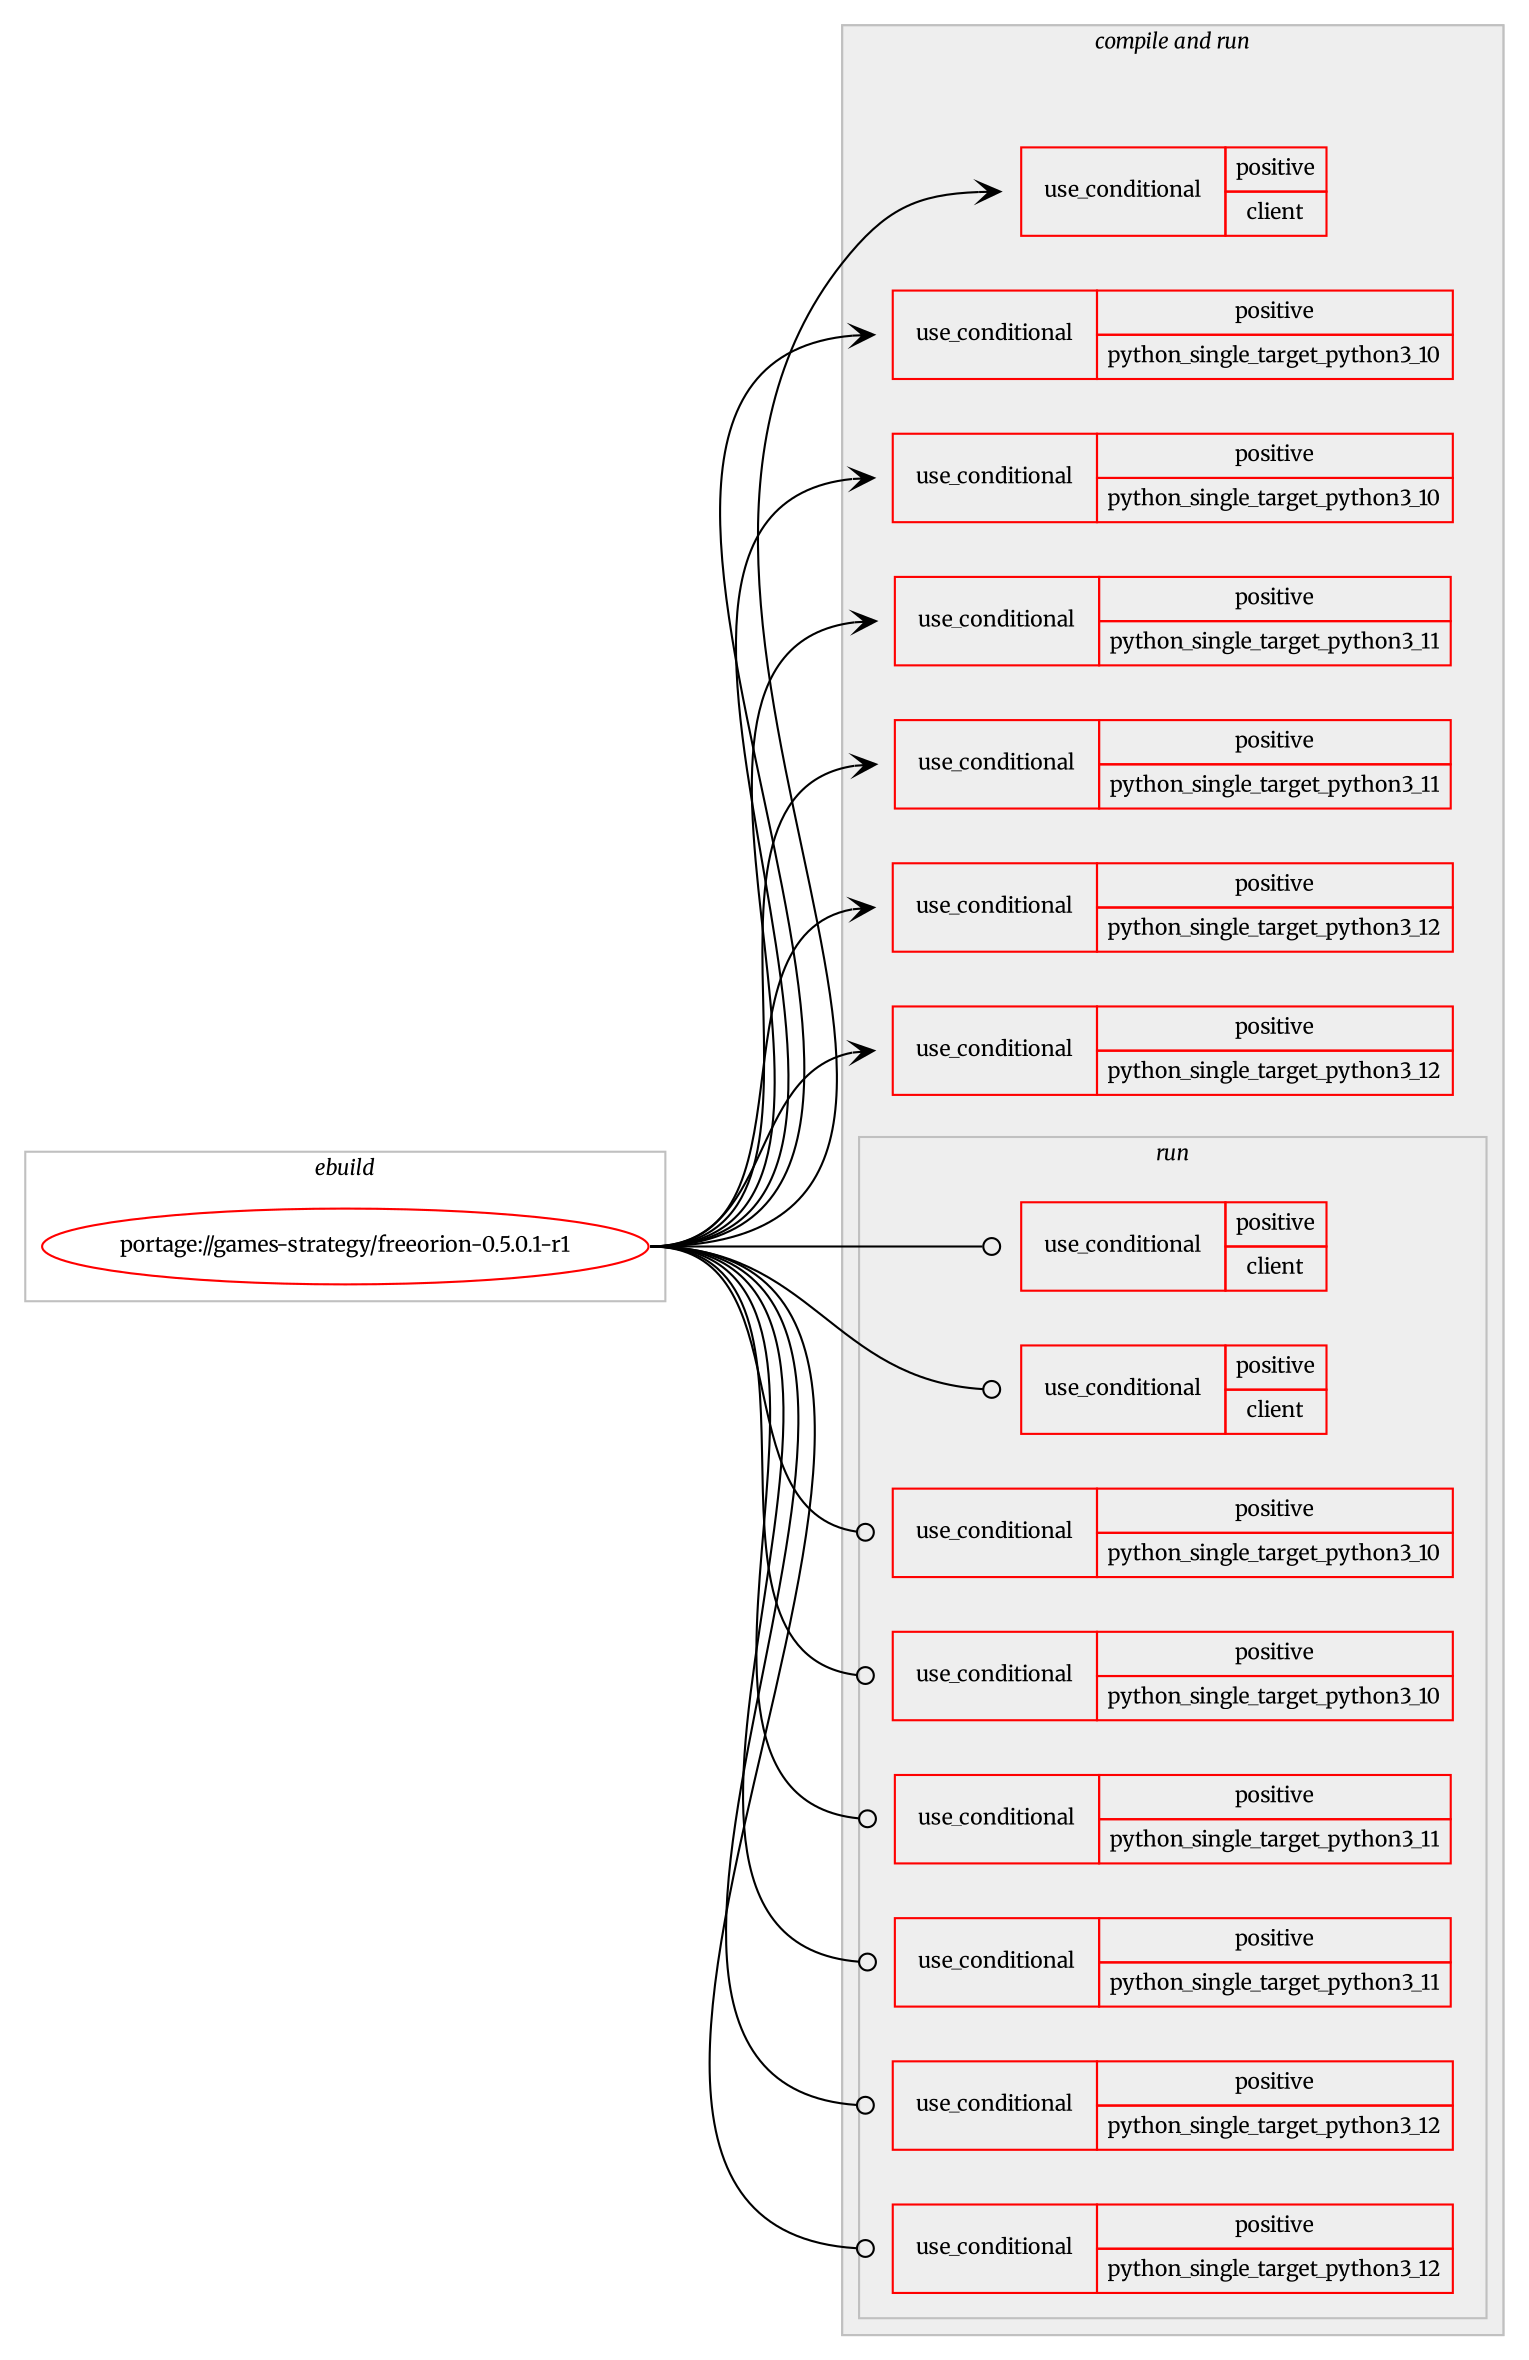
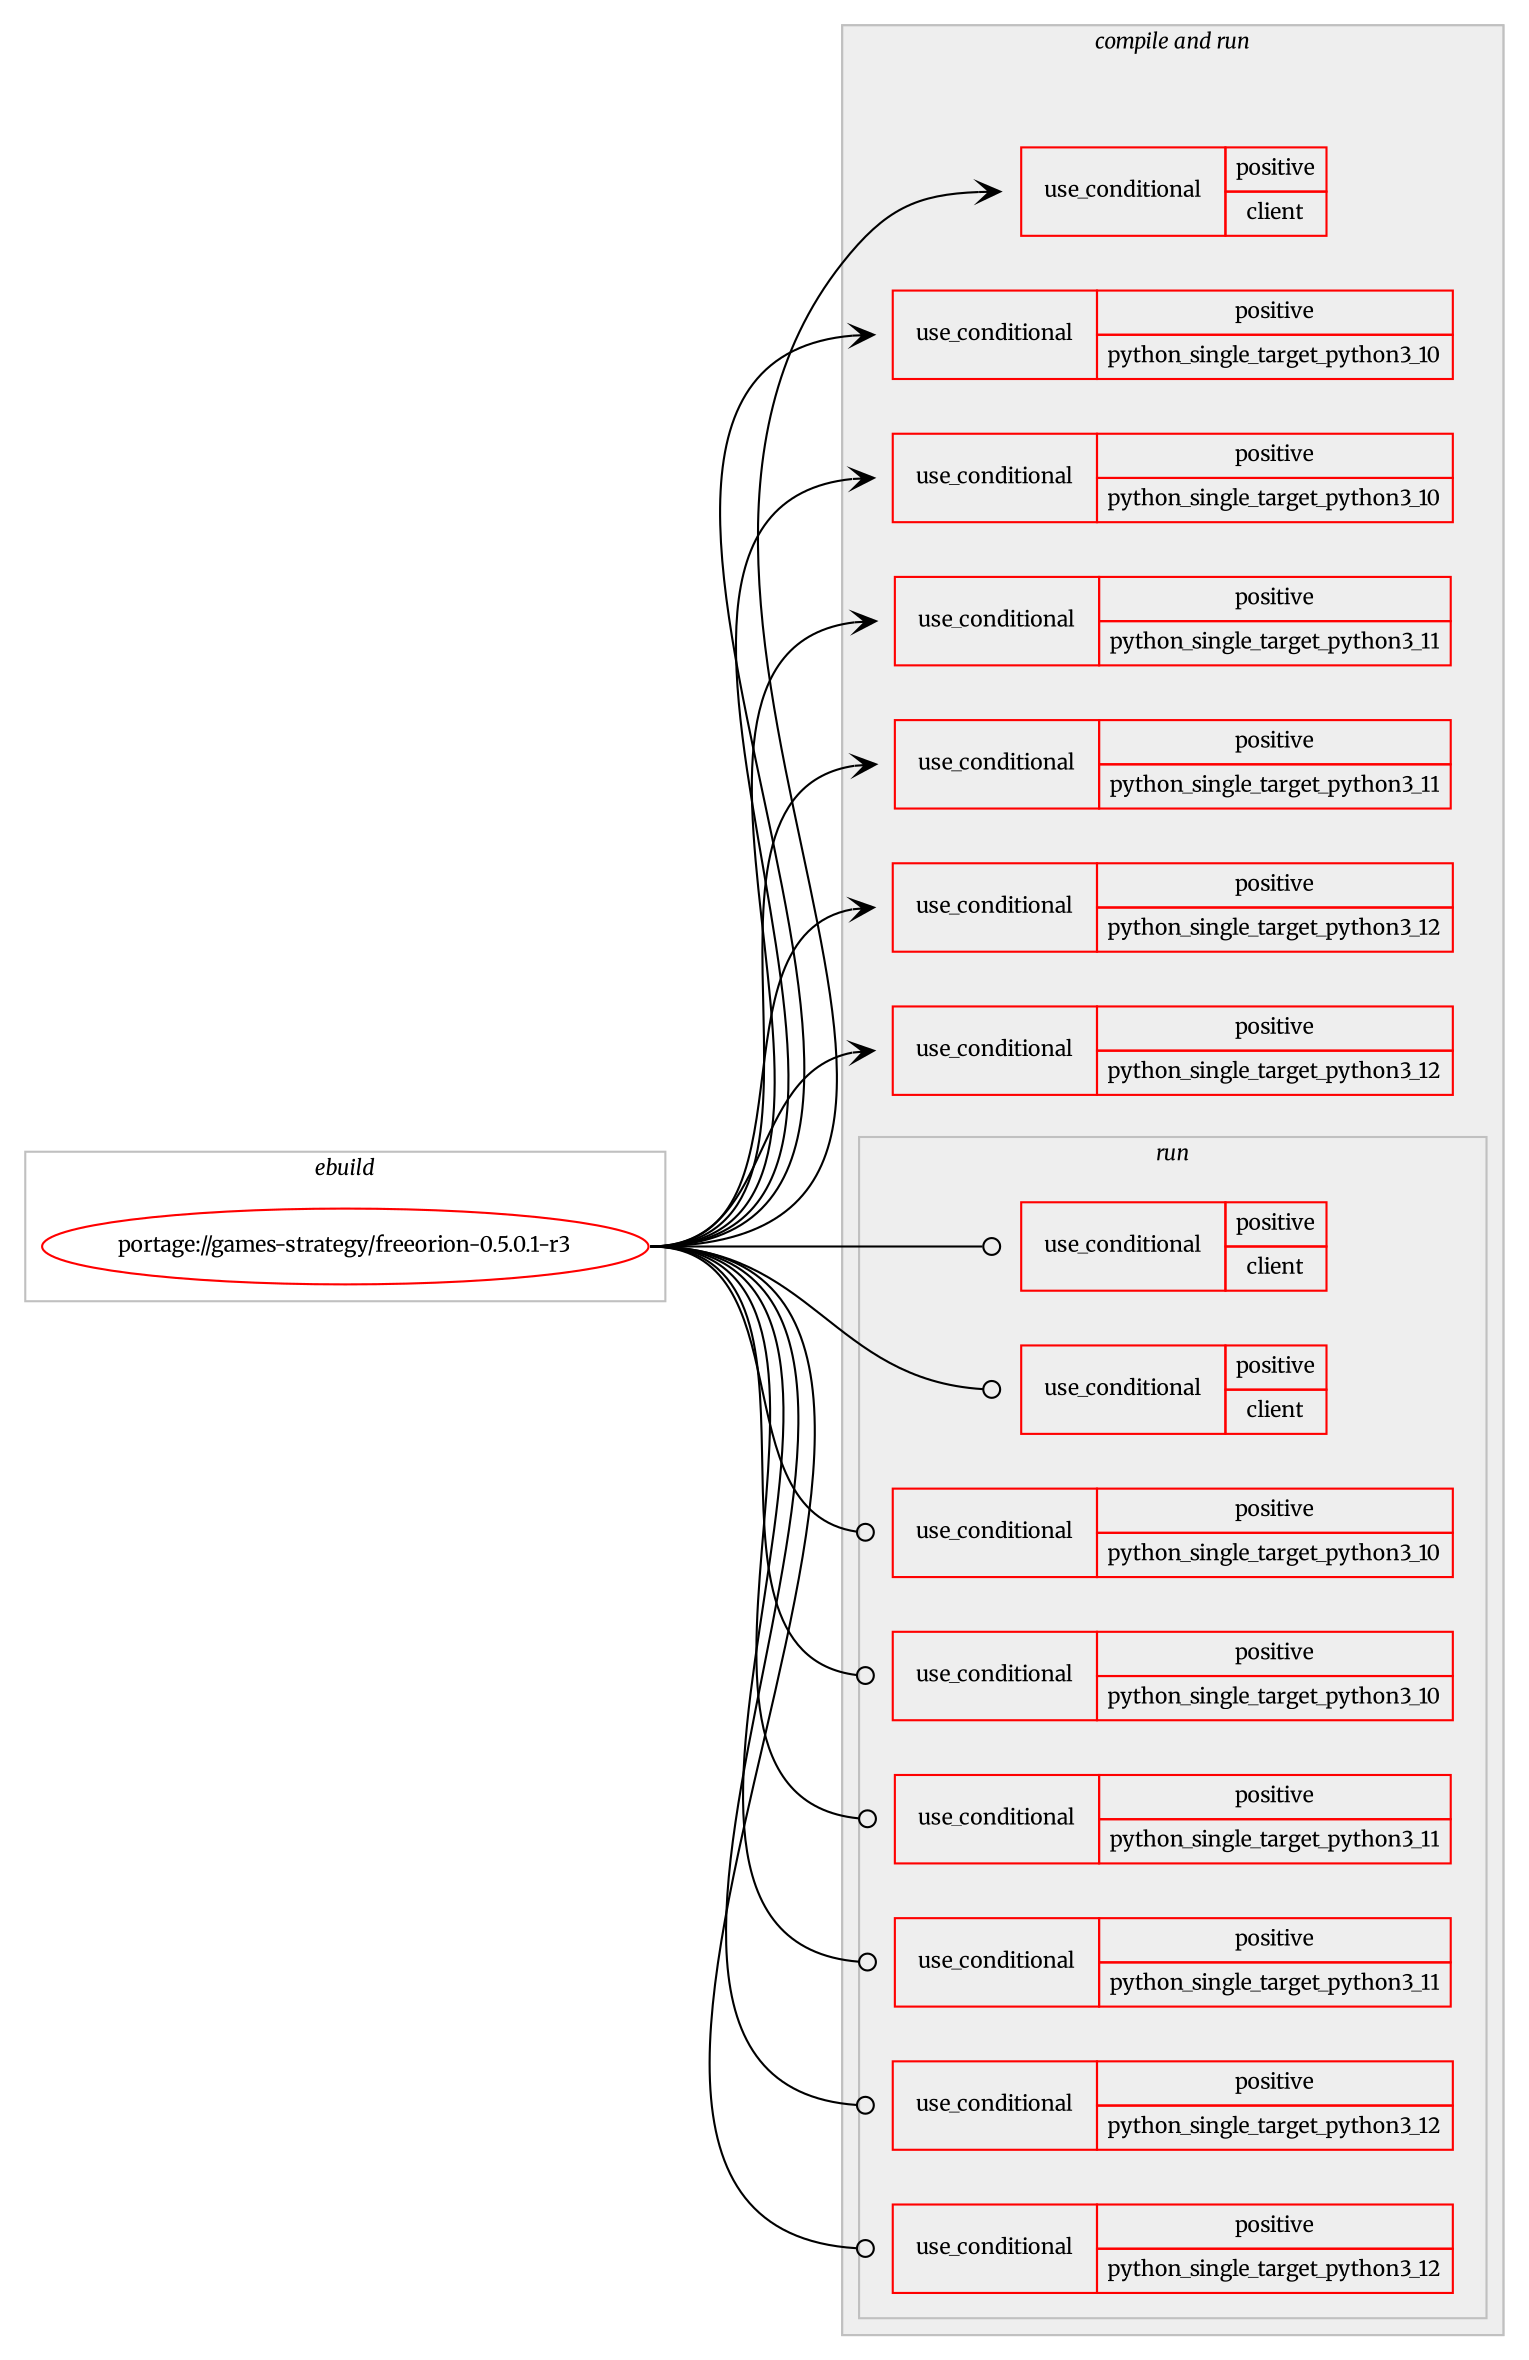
(345, 1246) -> (345, 1246)
